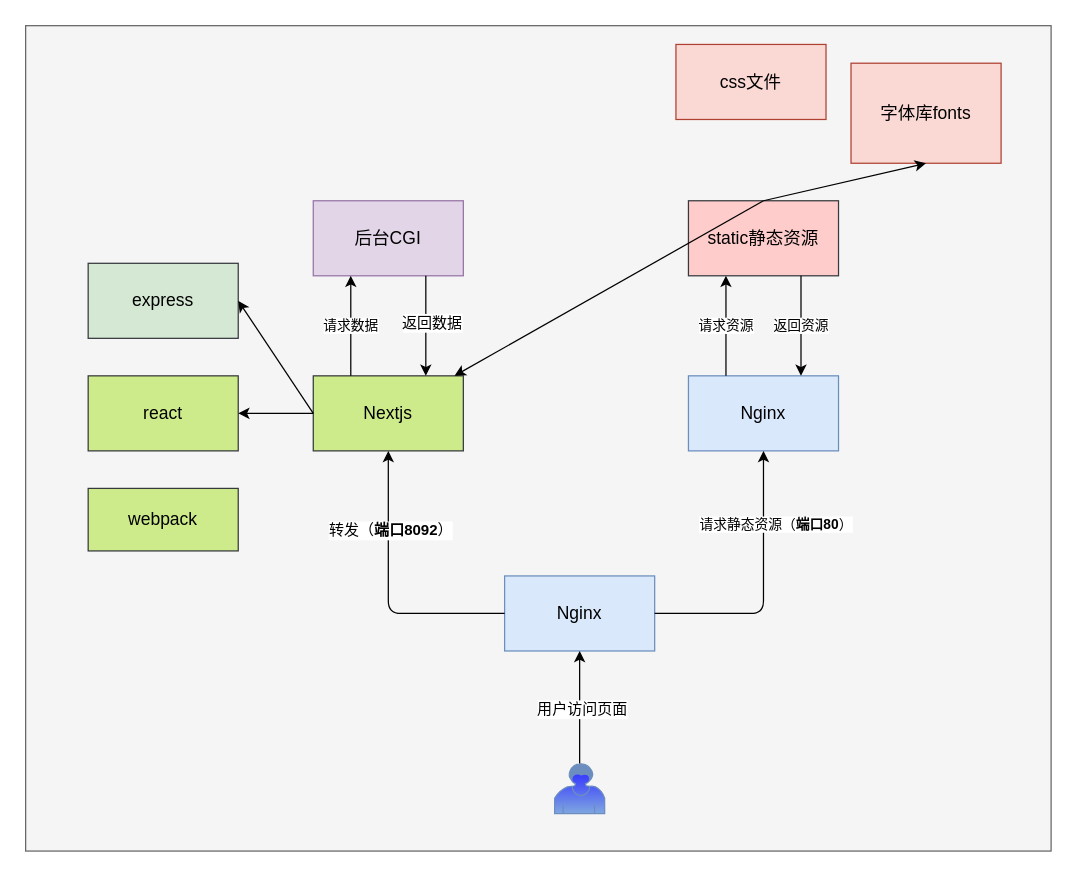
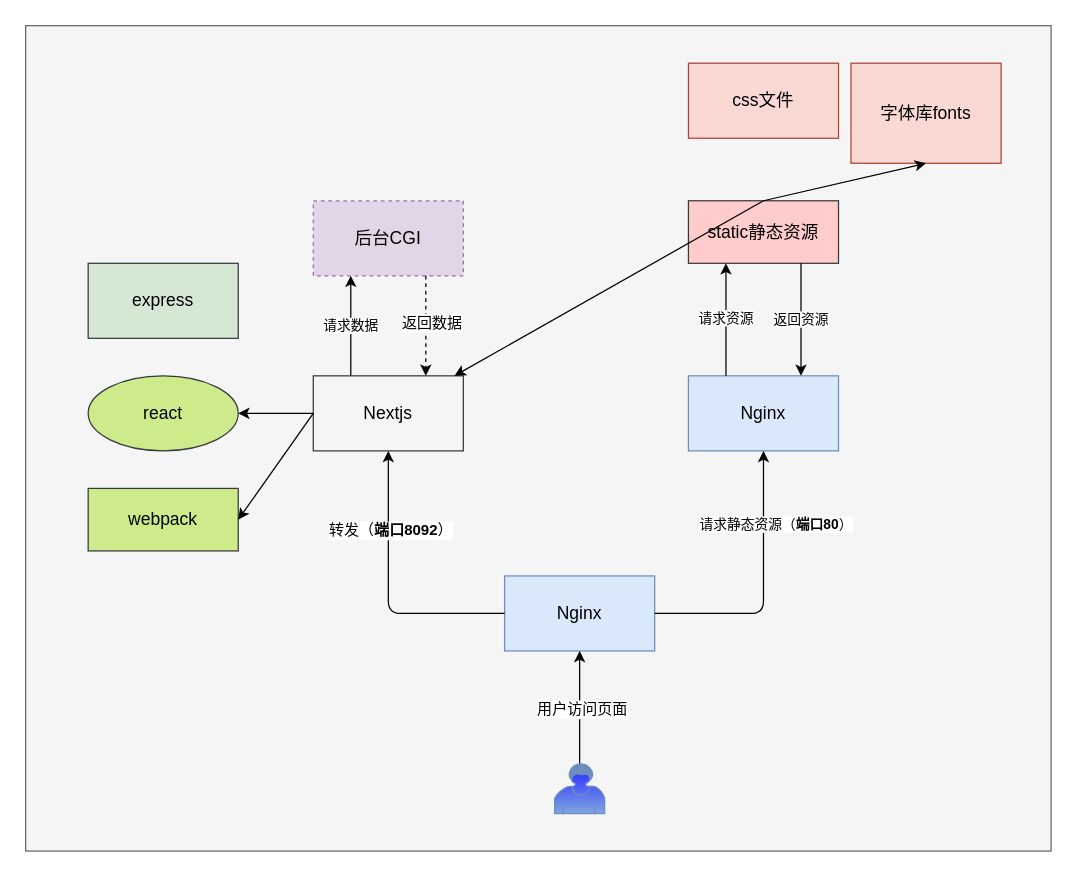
(751, 82) -> (763, 101)
(388, 238) -> (388, 238)
(763, 238) -> (763, 232)
(426, 296) -> (426, 296)
(277, 359) -> none
(163, 413) -> (163, 413)
(388, 413) -> (388, 413)
none -> (277, 464)
